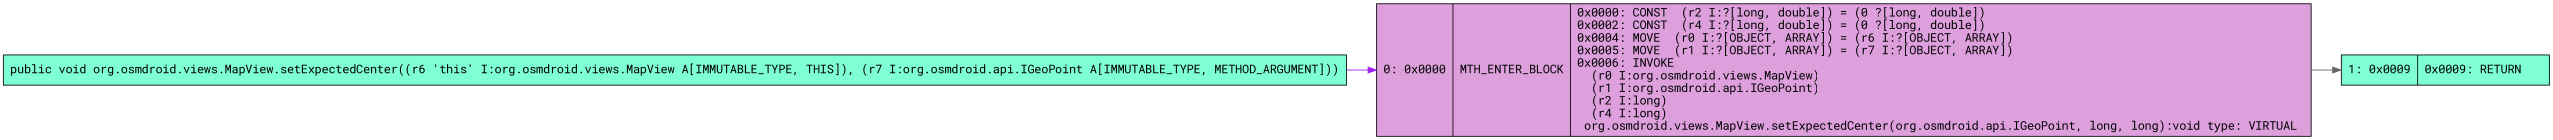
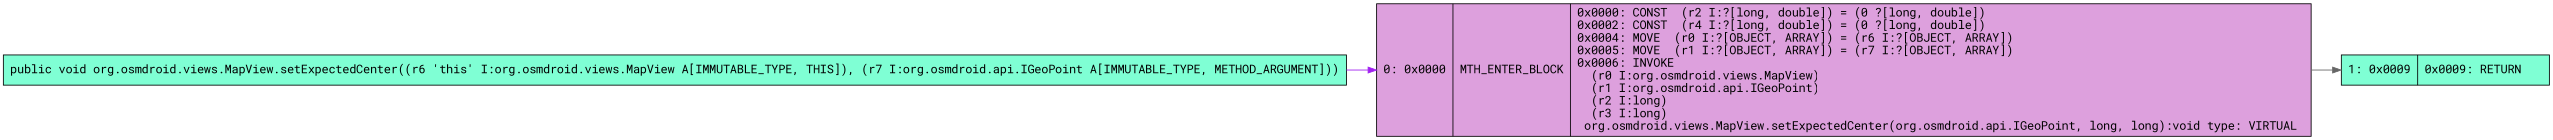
(1622, 114) -> (1622, 114)
